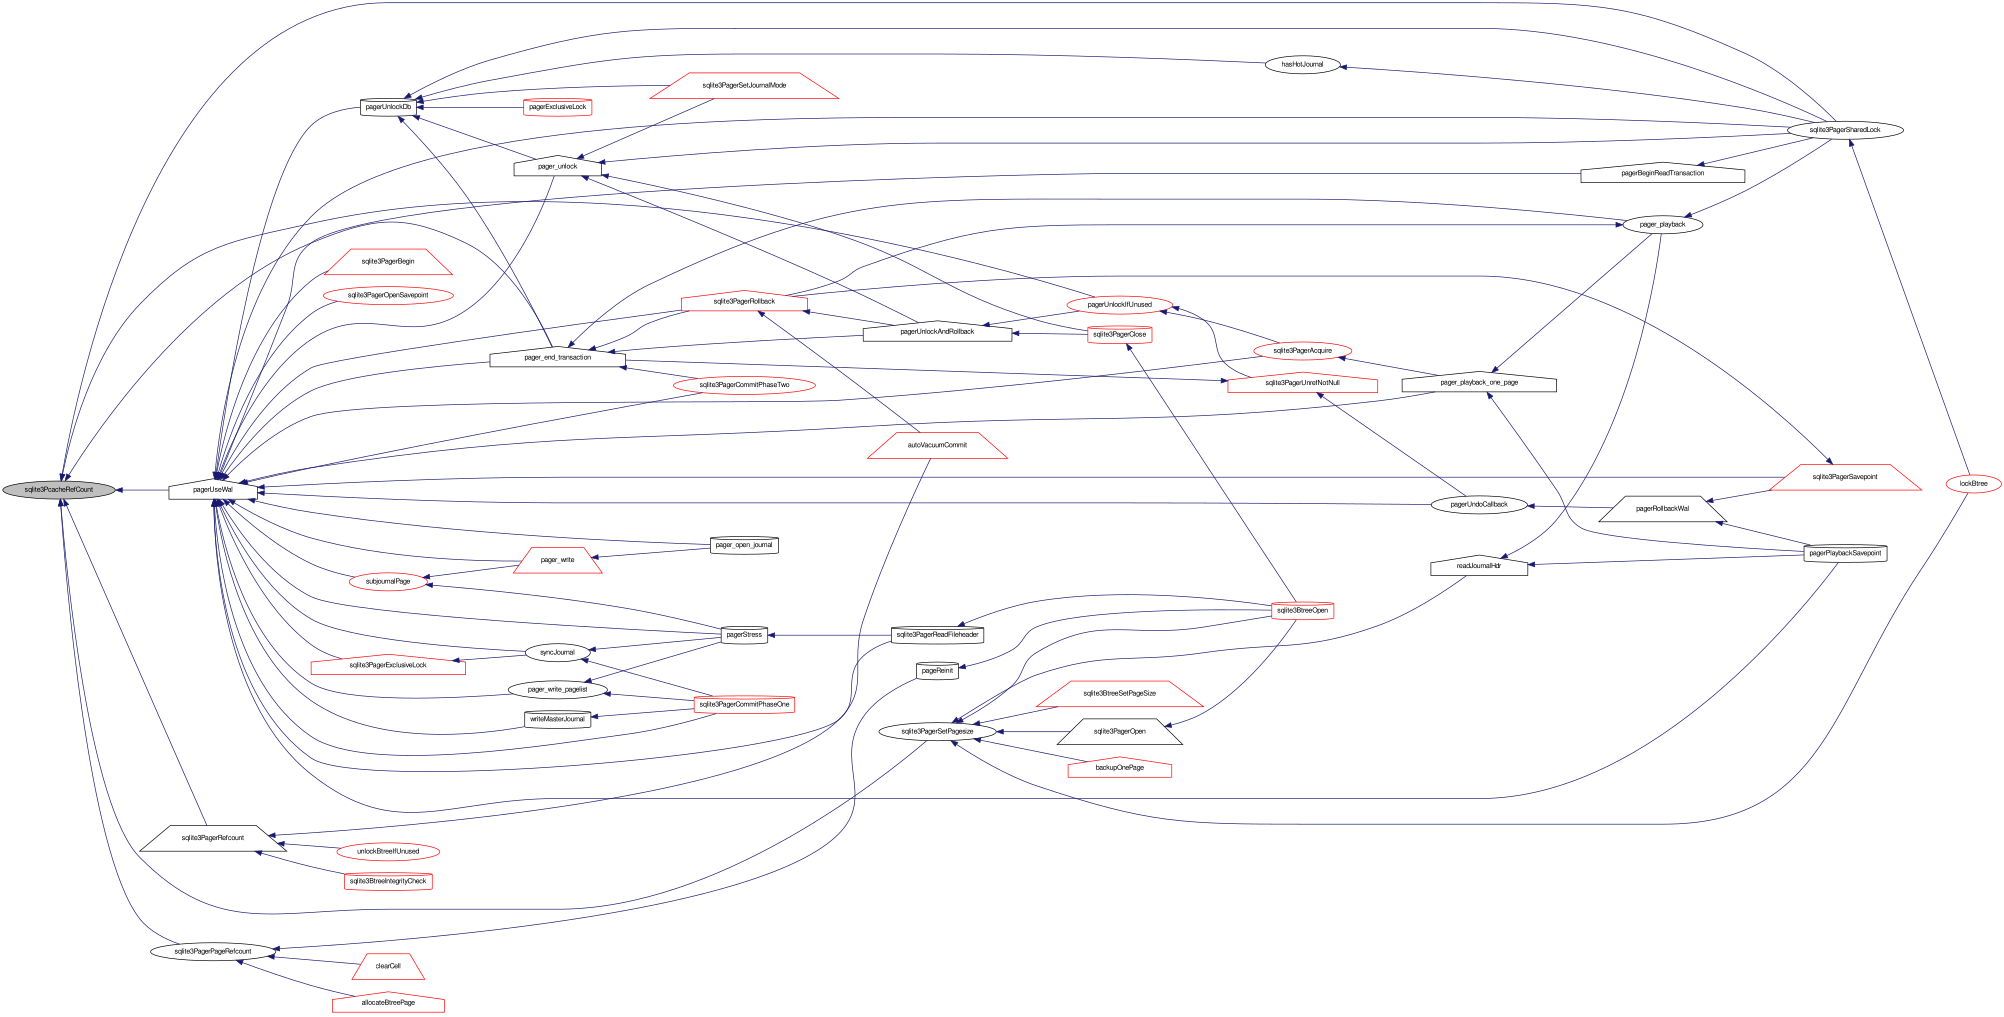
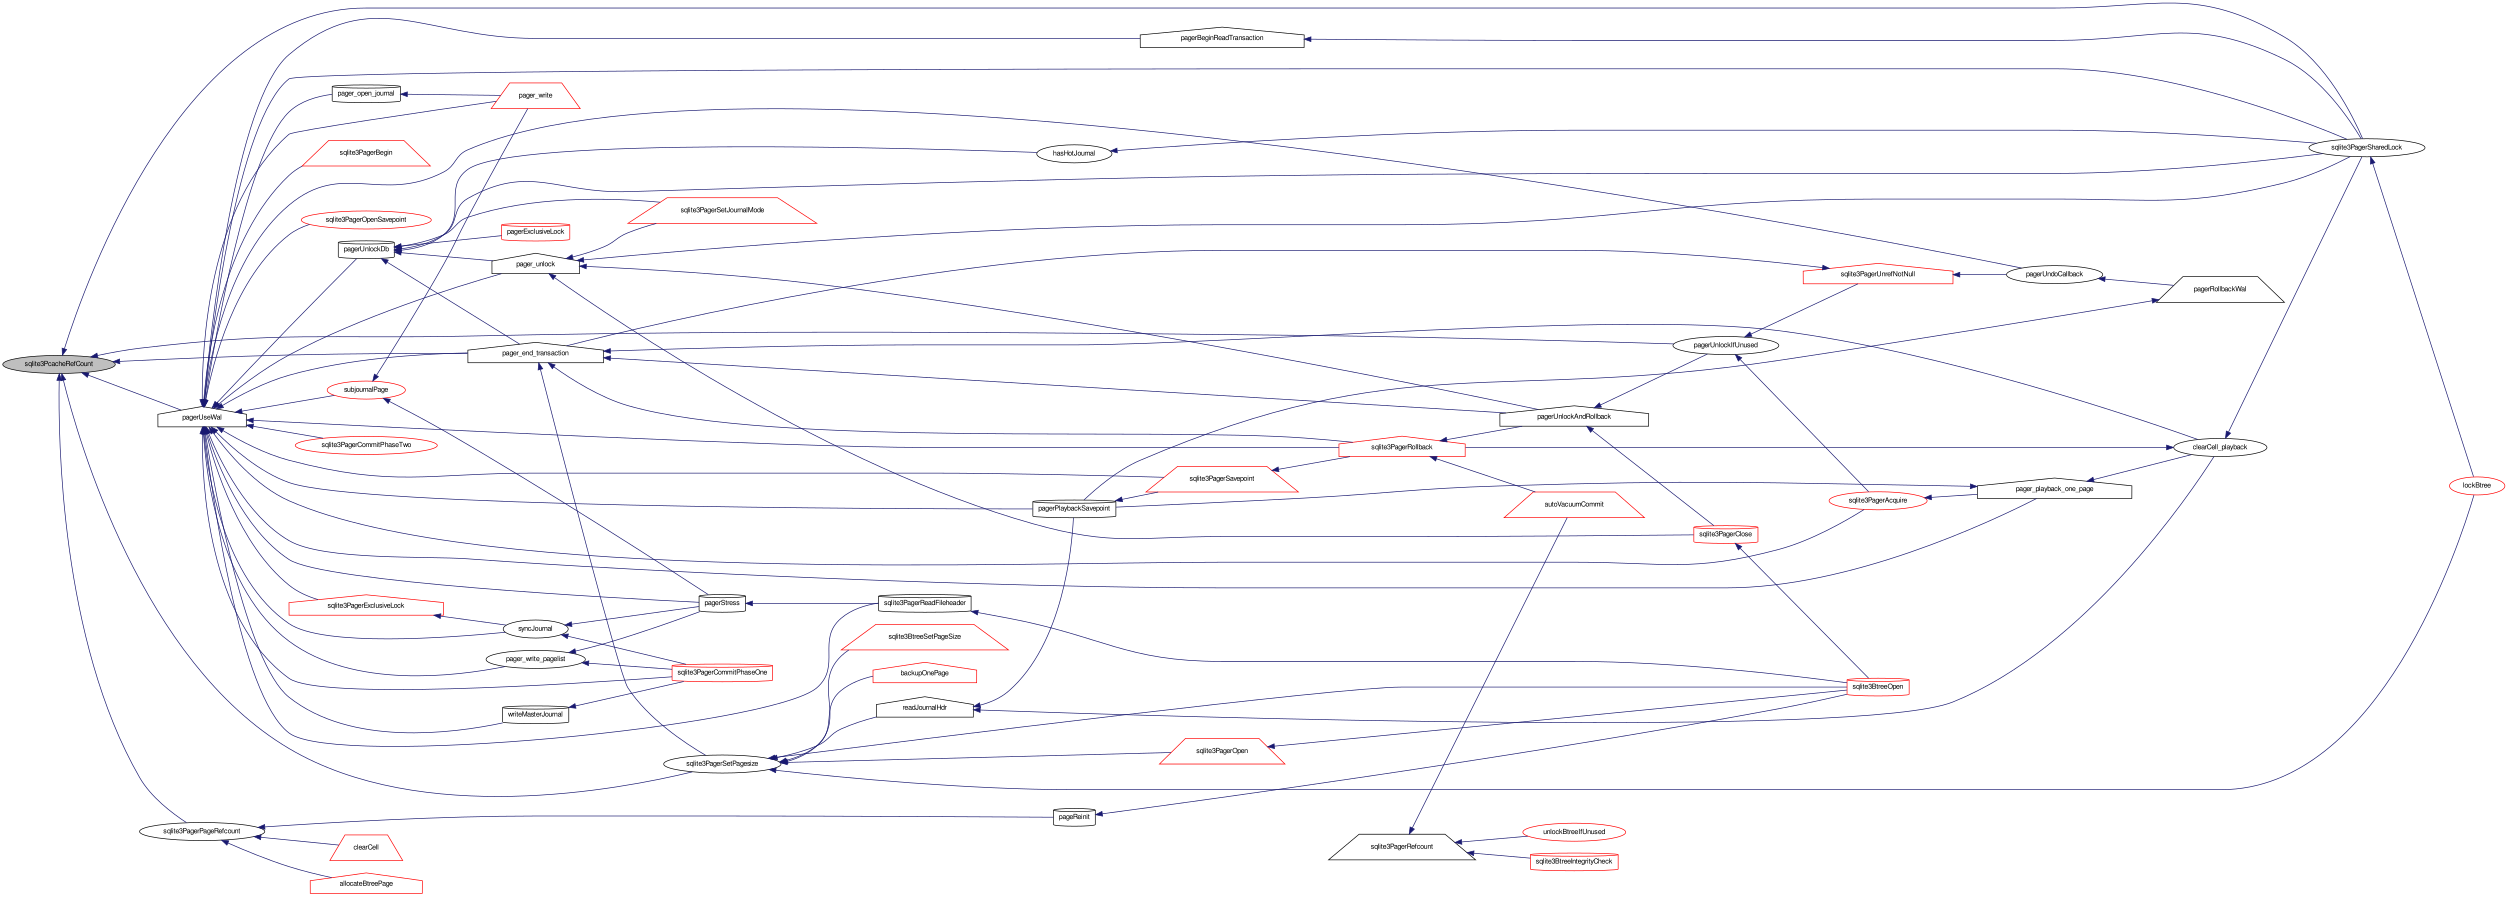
(1663, 225) -> (2220, 447)
(1120, 305) -> (1726, 346)
(662, 373) -> (596, 579)
(1742, 495) -> (1140, 496)
(654, 553) -> (454, 95)
(137, 665) -> none
(1120, 732) -> (1222, 751)
